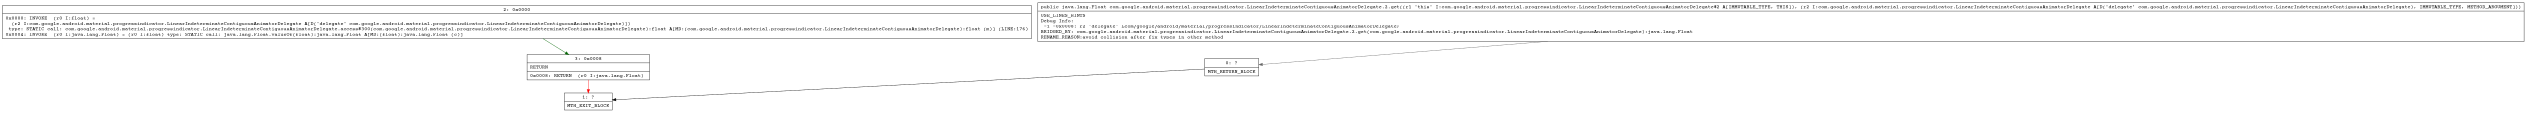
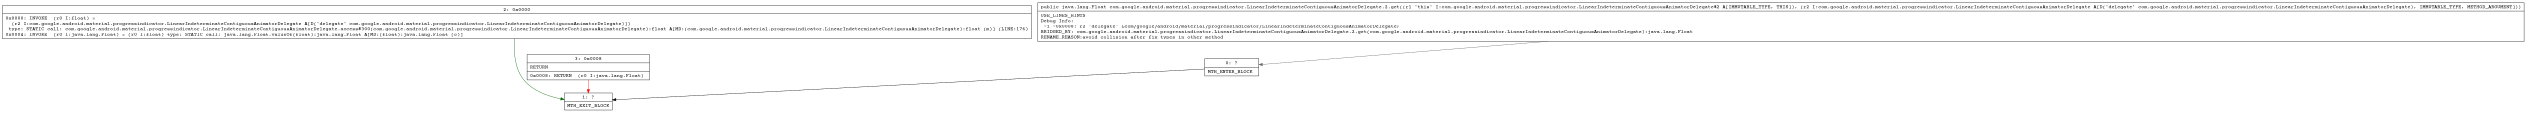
(554, 46) -> (524, 80)
(1232, 71) -> (1230, 71)
